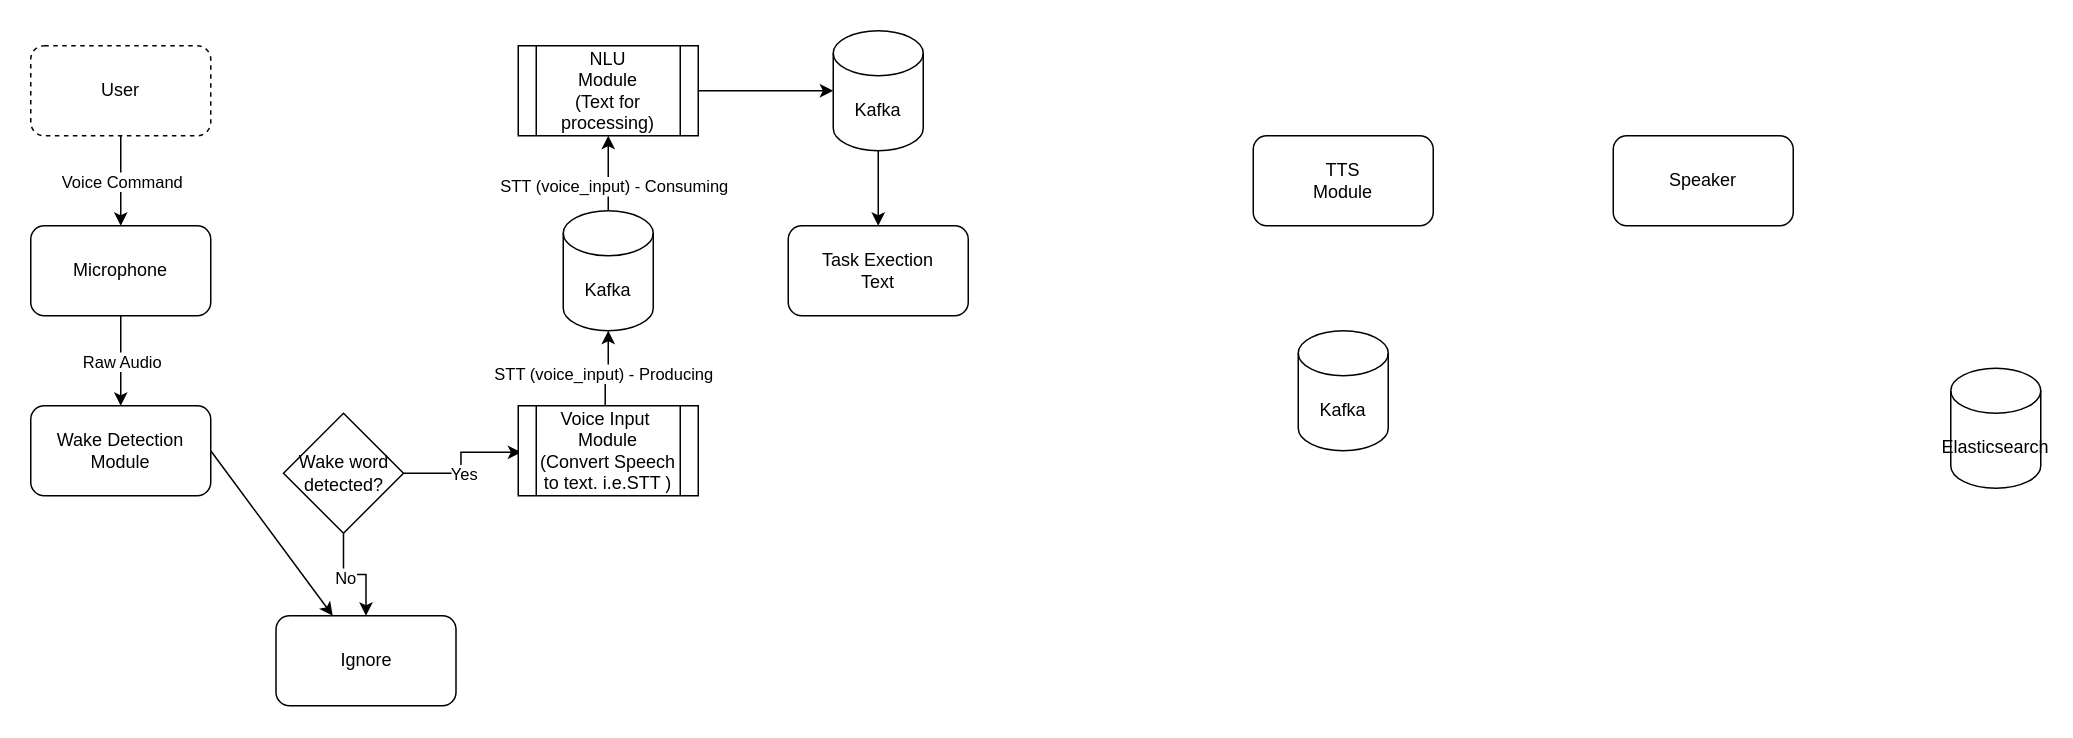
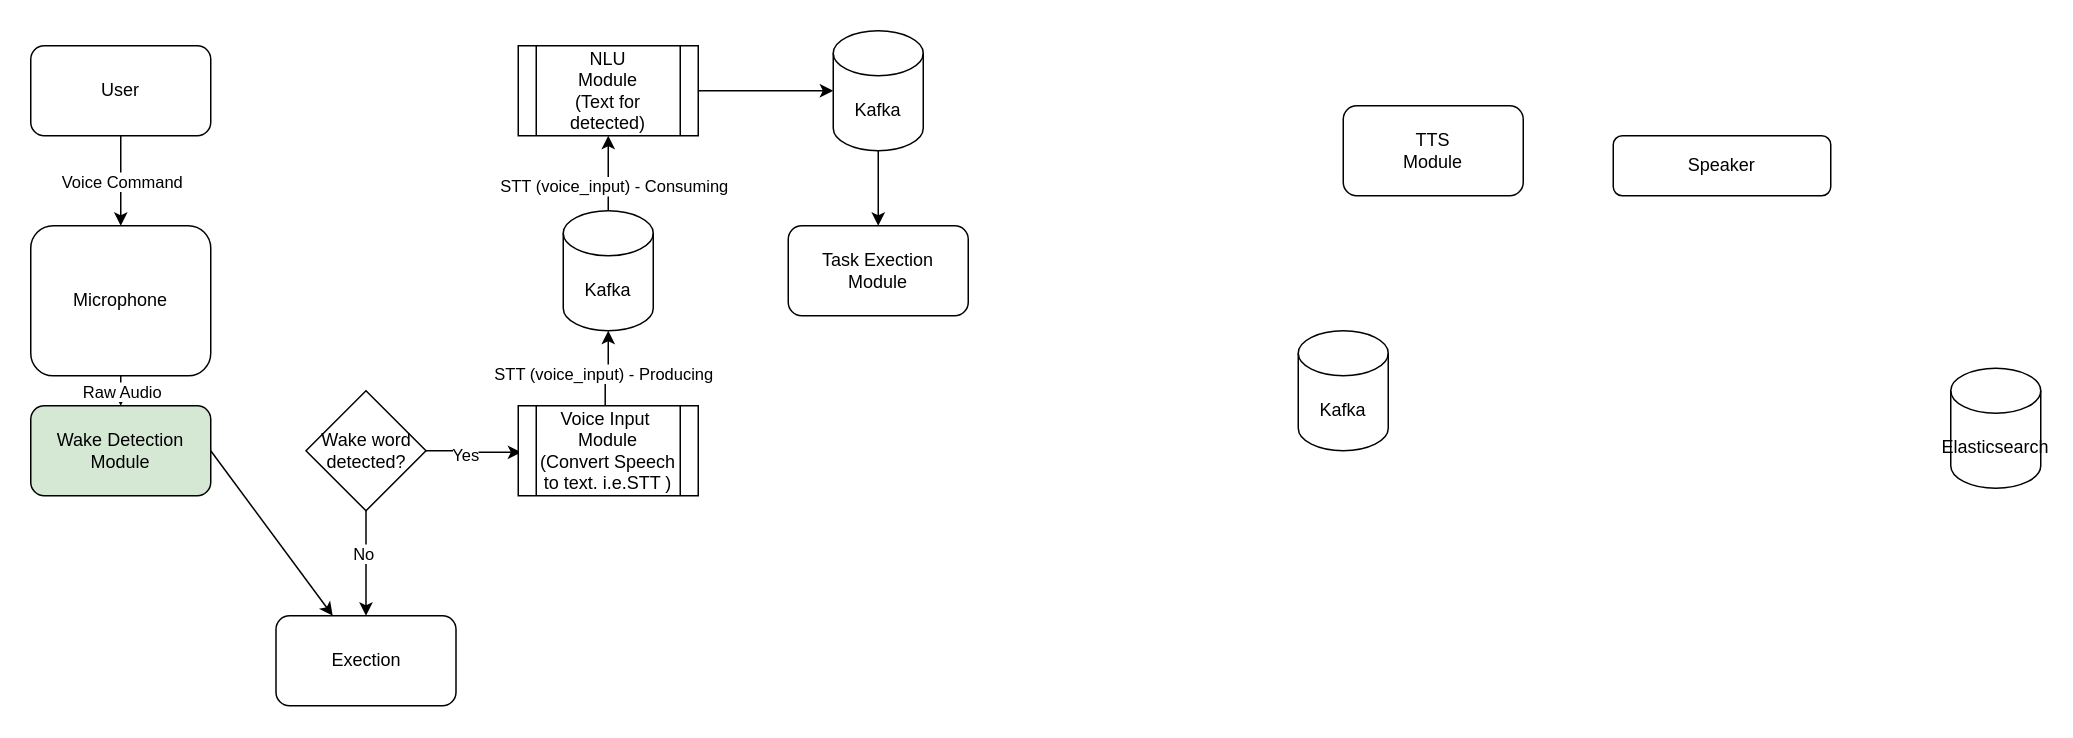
(121, 91) -> (121, 91)
(608, 91) -> (608, 91)
(1343, 181) -> (1433, 151)
(1703, 181) -> (1722, 166)
(121, 271) -> (121, 301)
(878, 271) -> (878, 271)
(121, 451) -> (121, 451)
(344, 473) -> (366, 451)
(367, 661) -> (367, 661)
